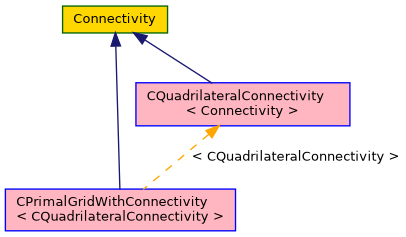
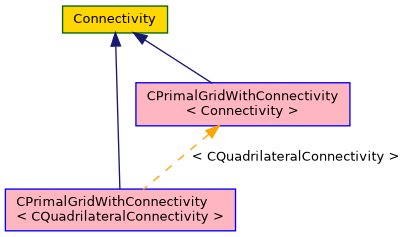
(243, 104) -> (243, 104)
